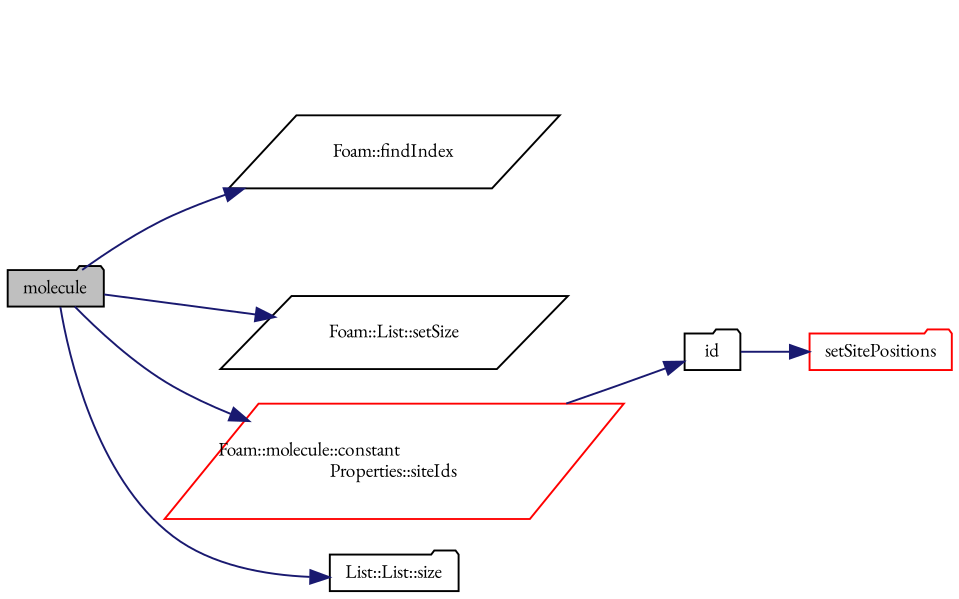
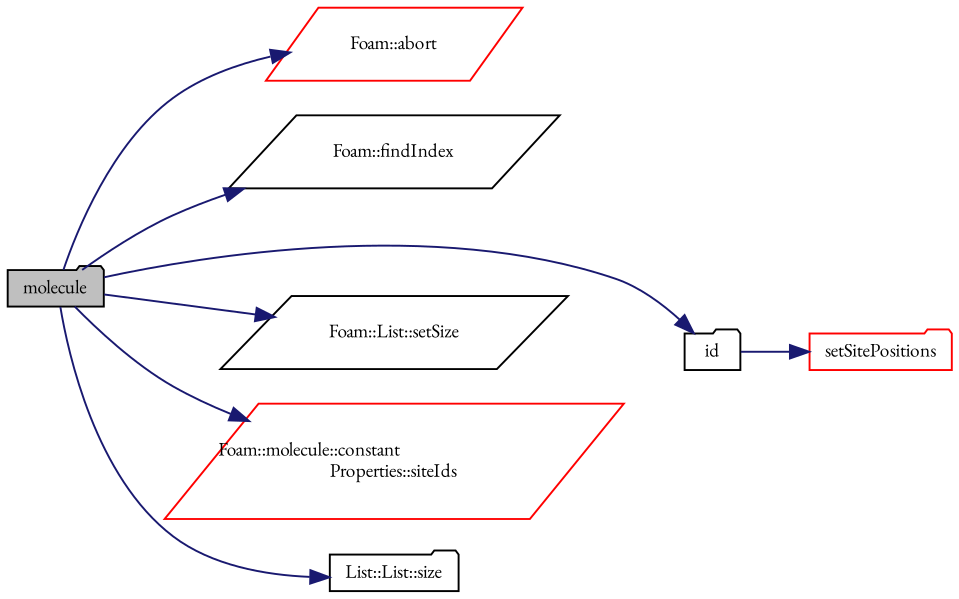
none -> (394, 44)
(616, 386) -> (399, 246)
